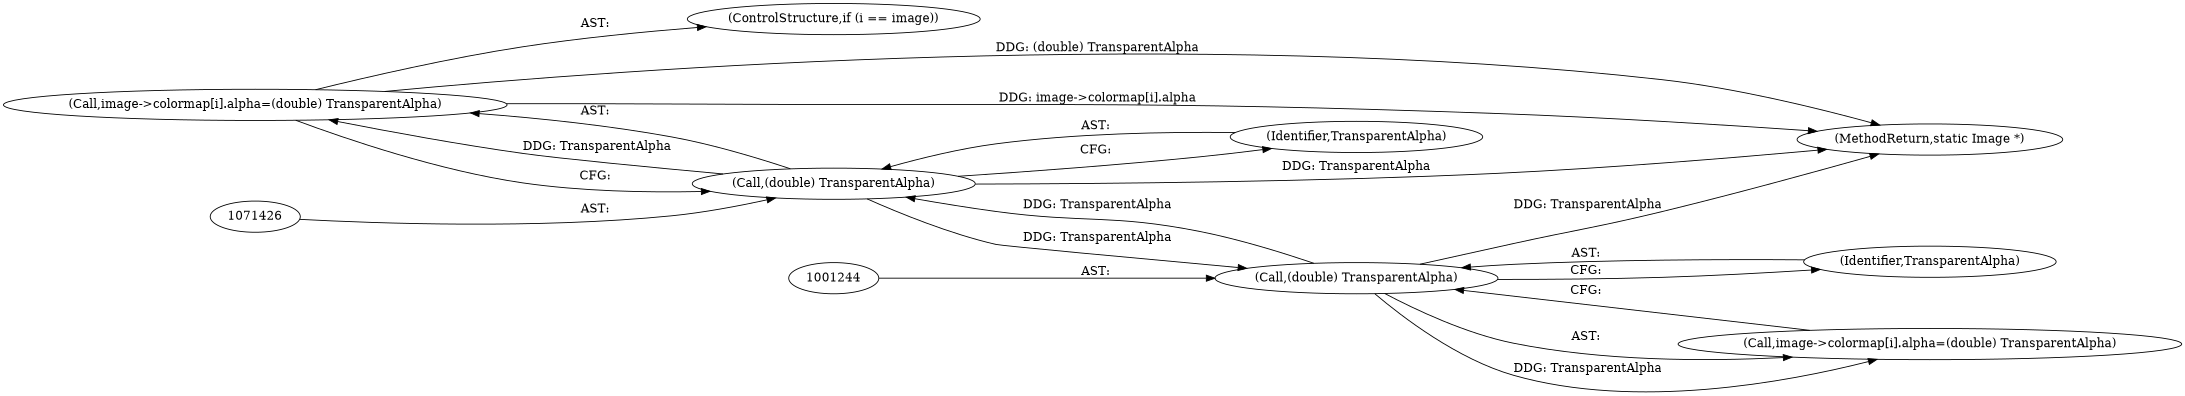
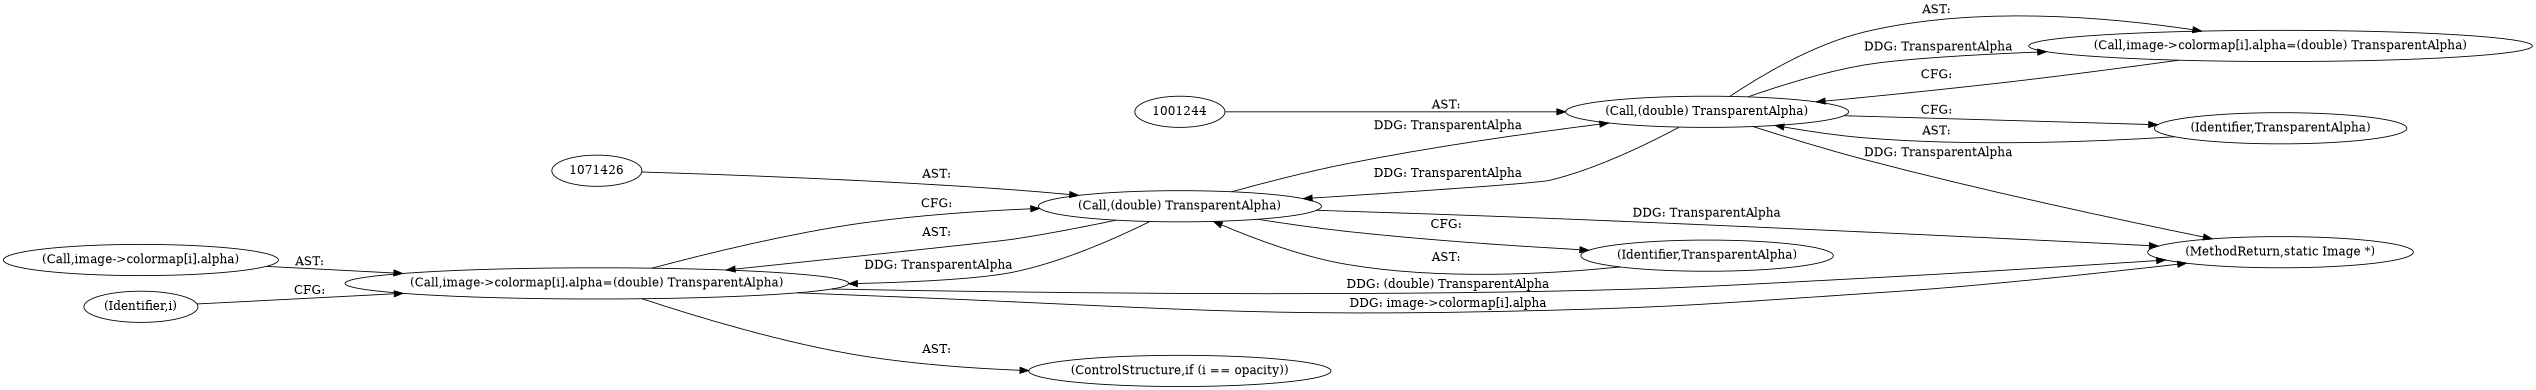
(834, 19) -> (1180, 371)
none -> (141, 260)
none -> (141, 307)
